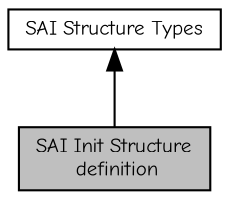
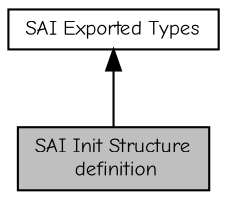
(115, 29) -> (114, 29)
